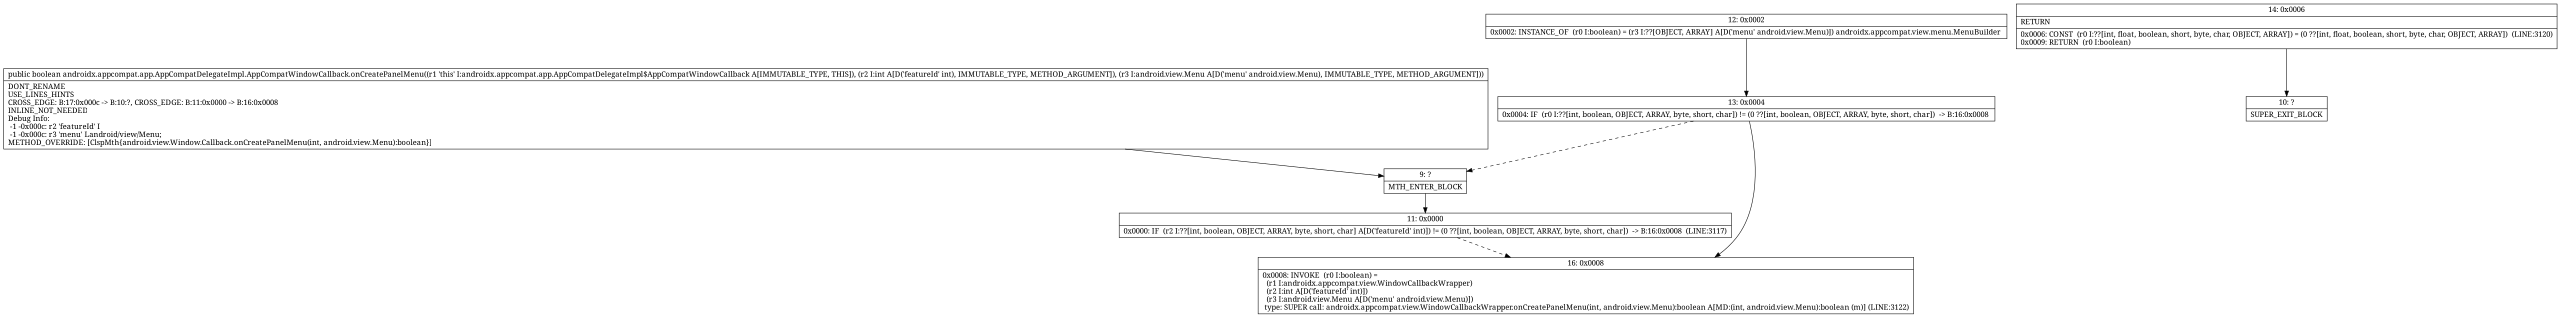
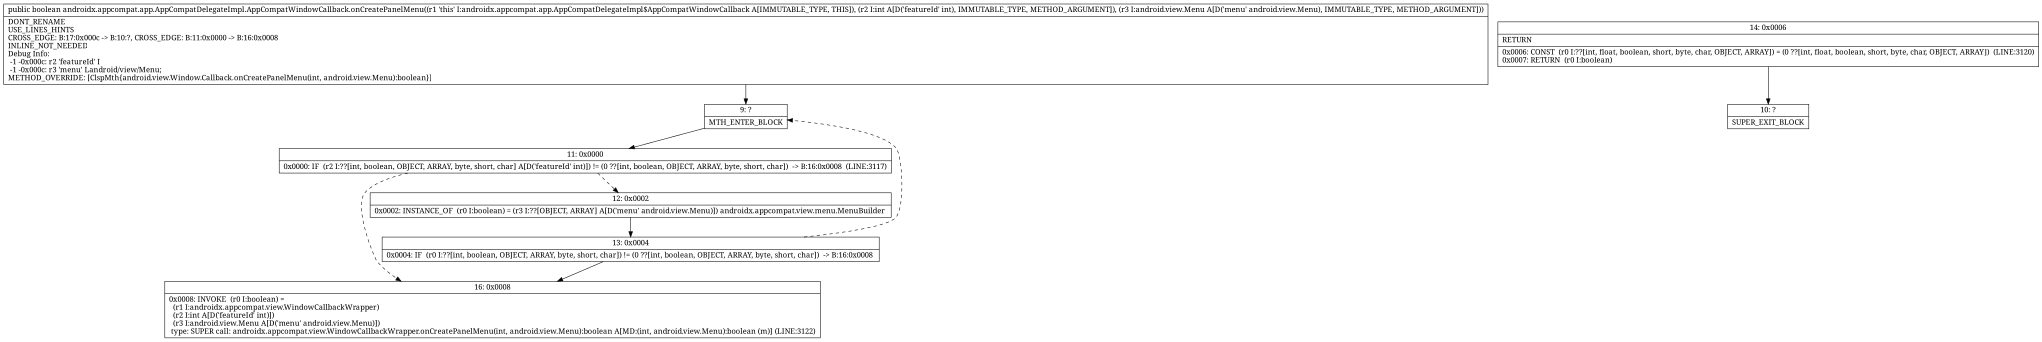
(2077, 42) -> (1558, 60)
none -> (606, 181)
